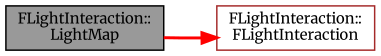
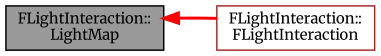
(183, 38) -> (198, 18)
